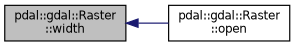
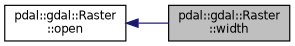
(153, 23) -> (153, 23)
